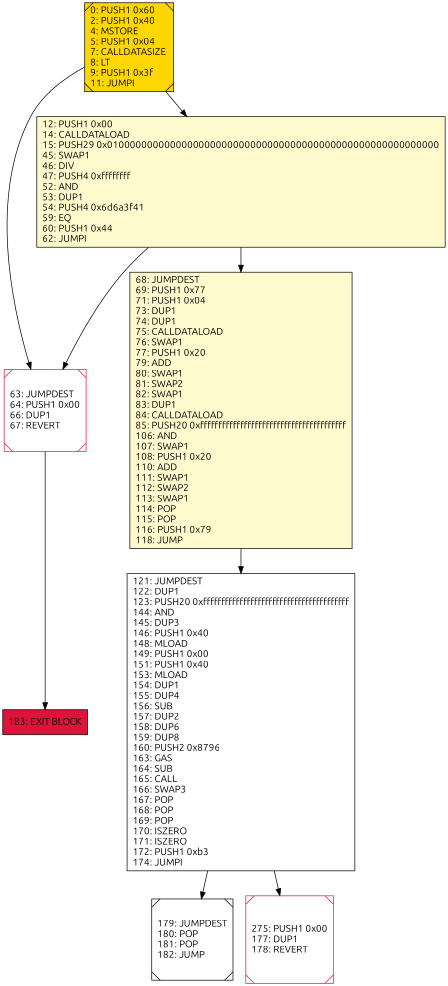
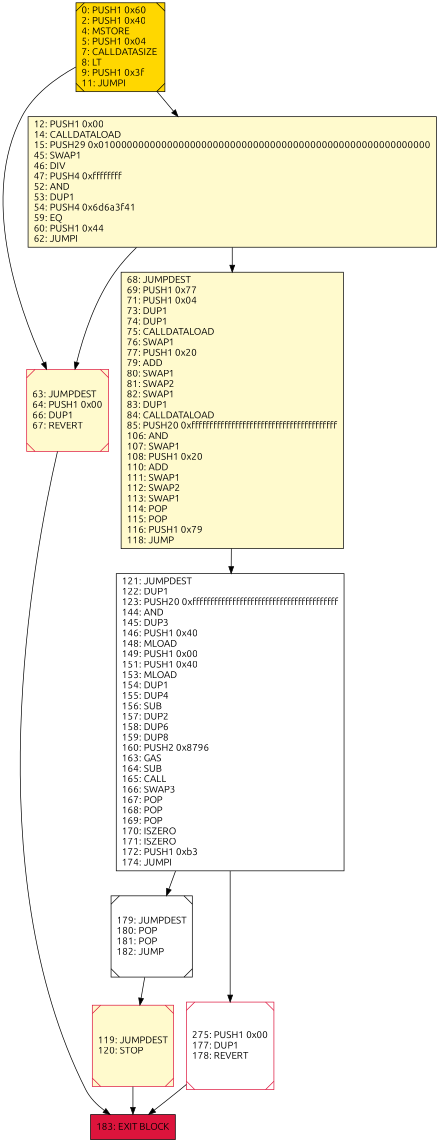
(45, 410) -> (68, 410)
none -> (133, 1046)
none -> (170, 1097)
